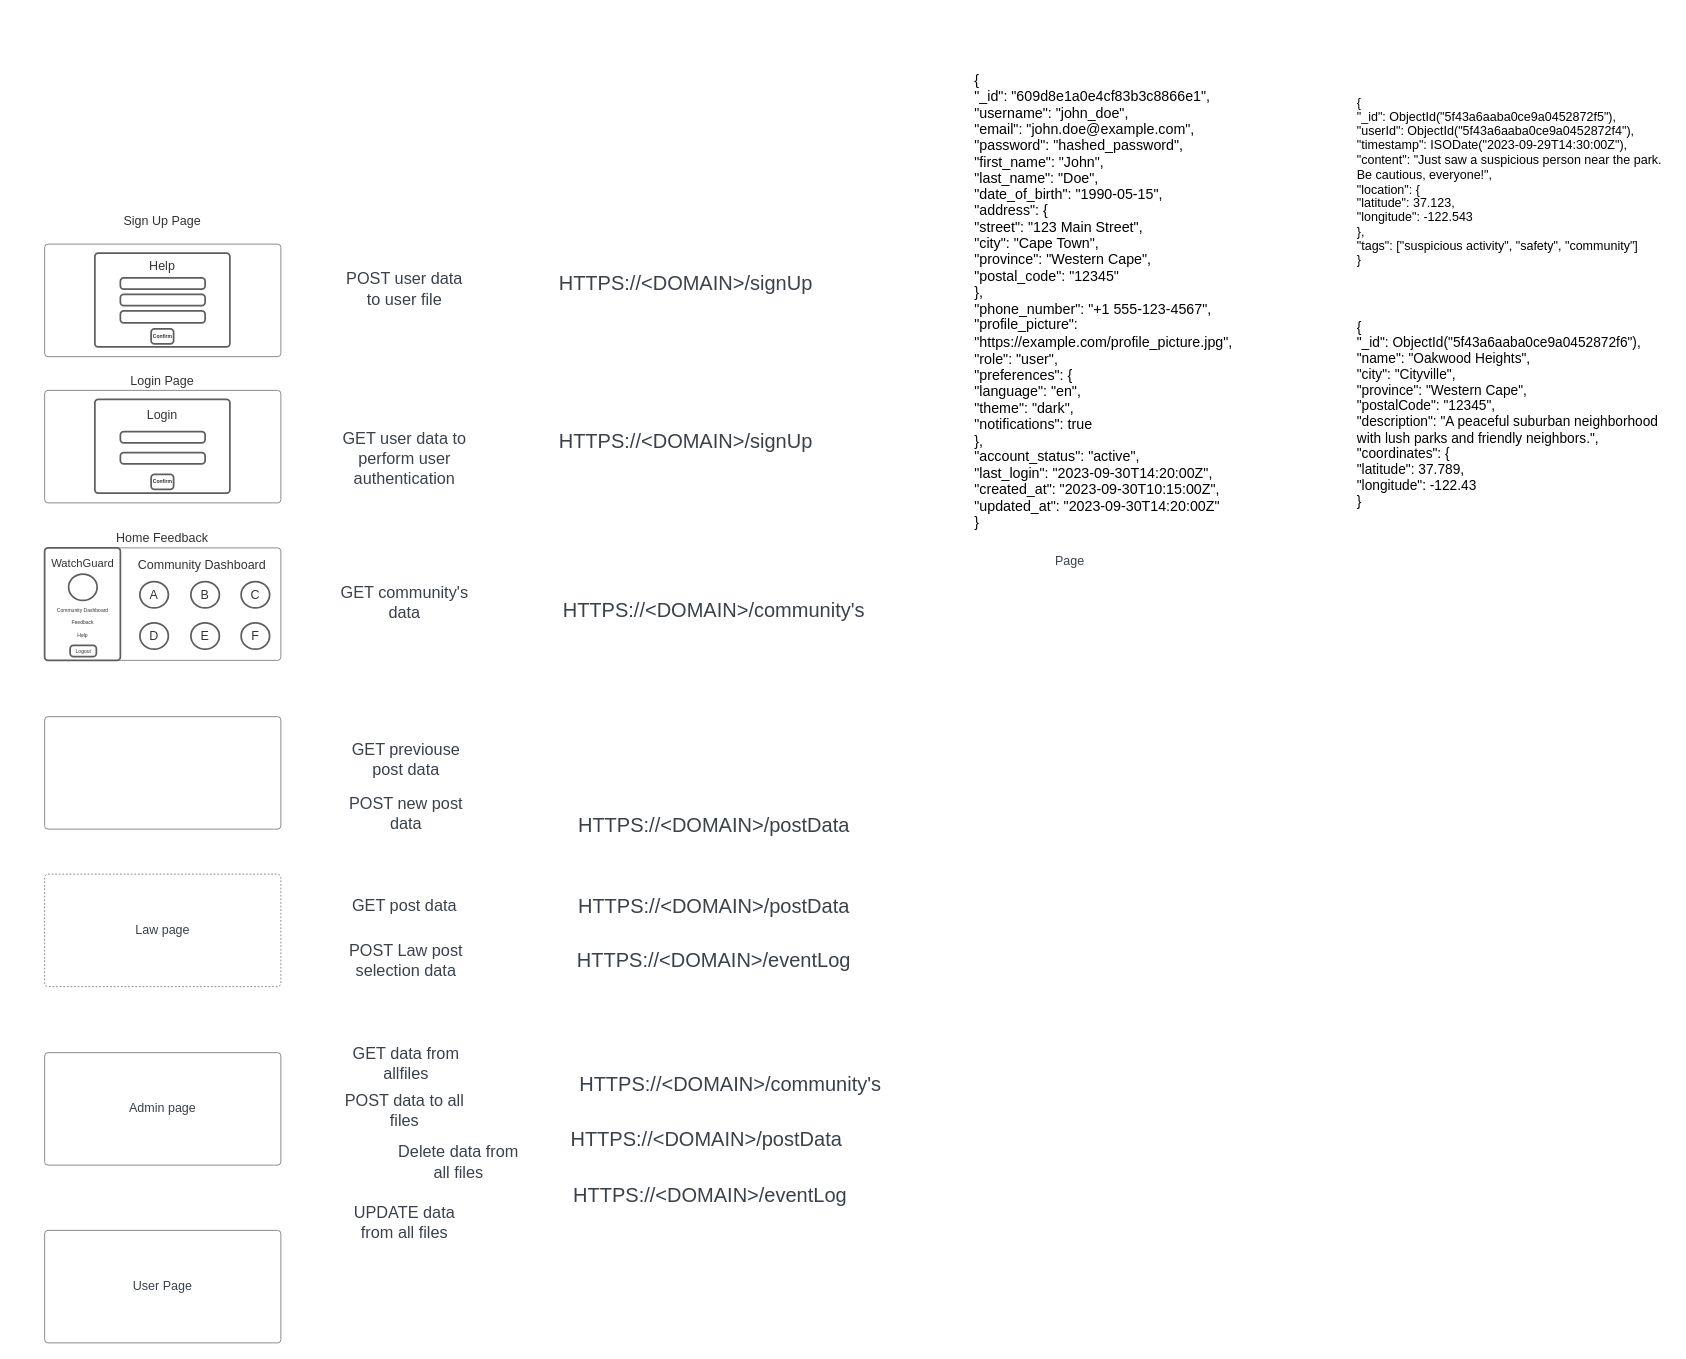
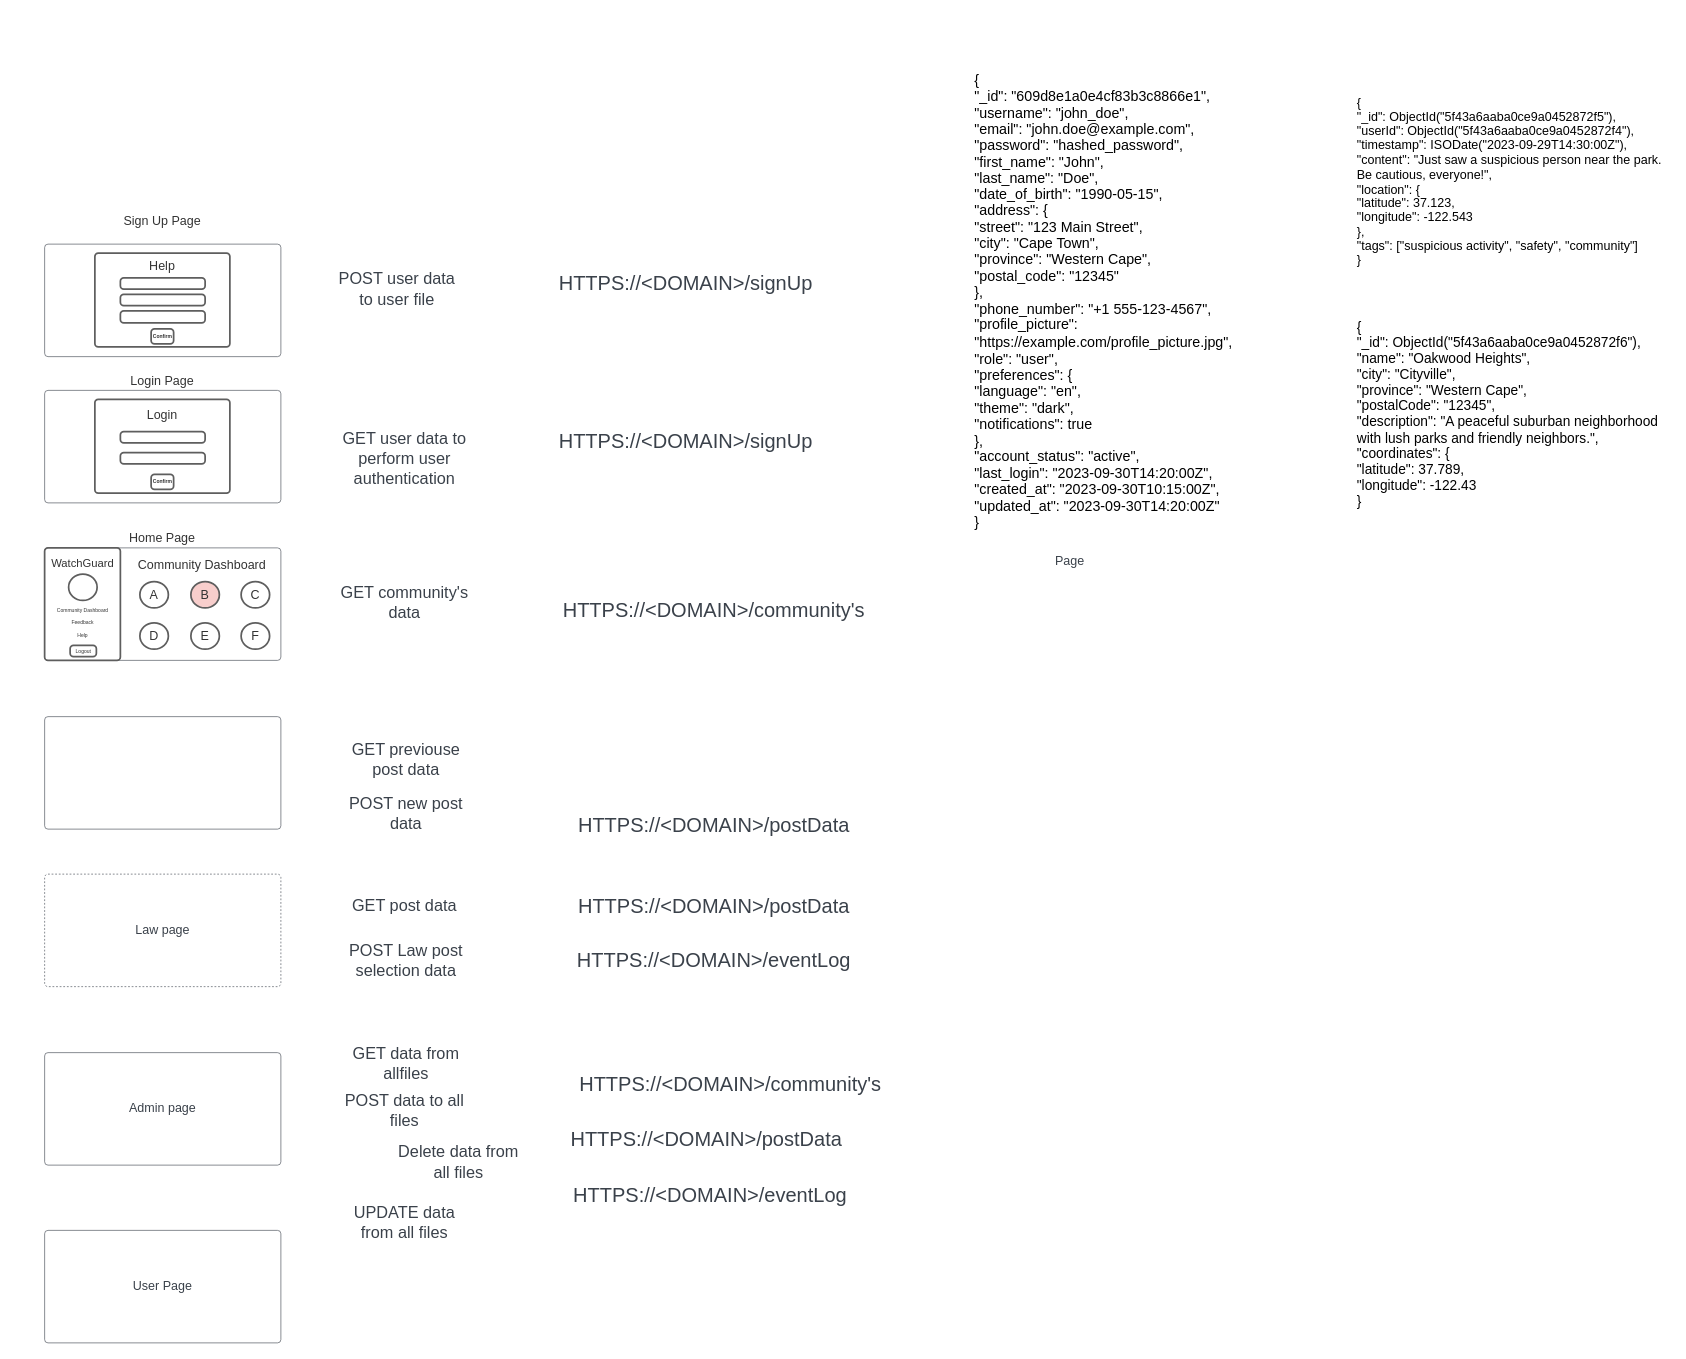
(405, 289) -> (397, 289)
(162, 539) -> (162, 539)
(205, 595) -> (205, 595)
